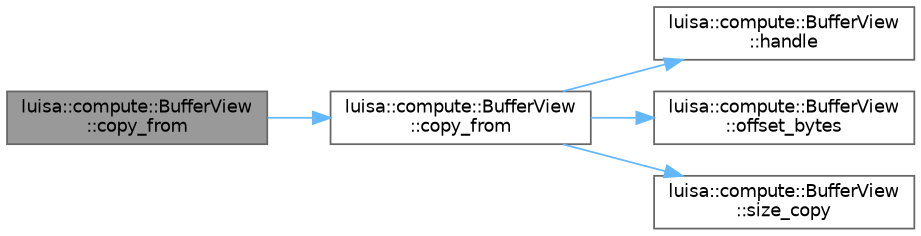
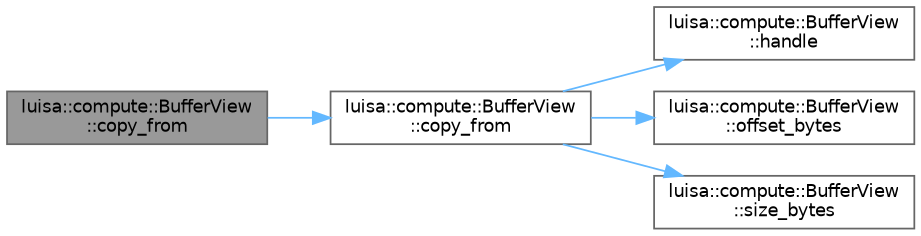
(784, 202) -> (784, 202)
